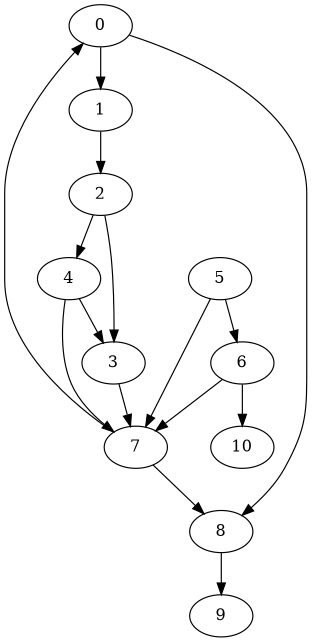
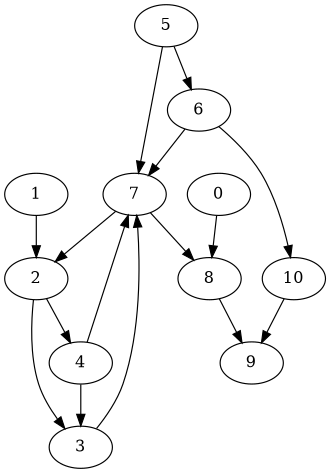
(101, 62) -> none
(5, 253) -> (90, 233)
none -> (276, 316)
